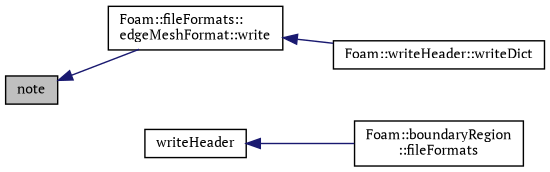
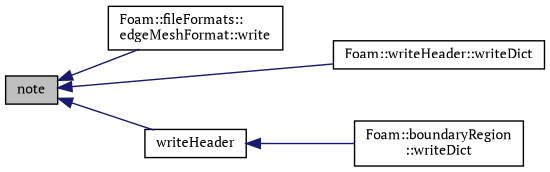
(315, 41) -> (203, 75)
none -> (113, 116)
(439, 144) -> (439, 144)
